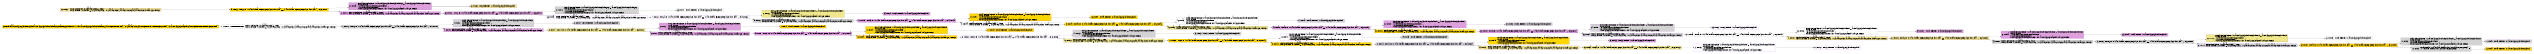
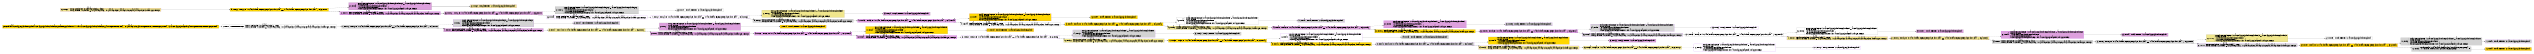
(907, 37) -> (907, 37)
